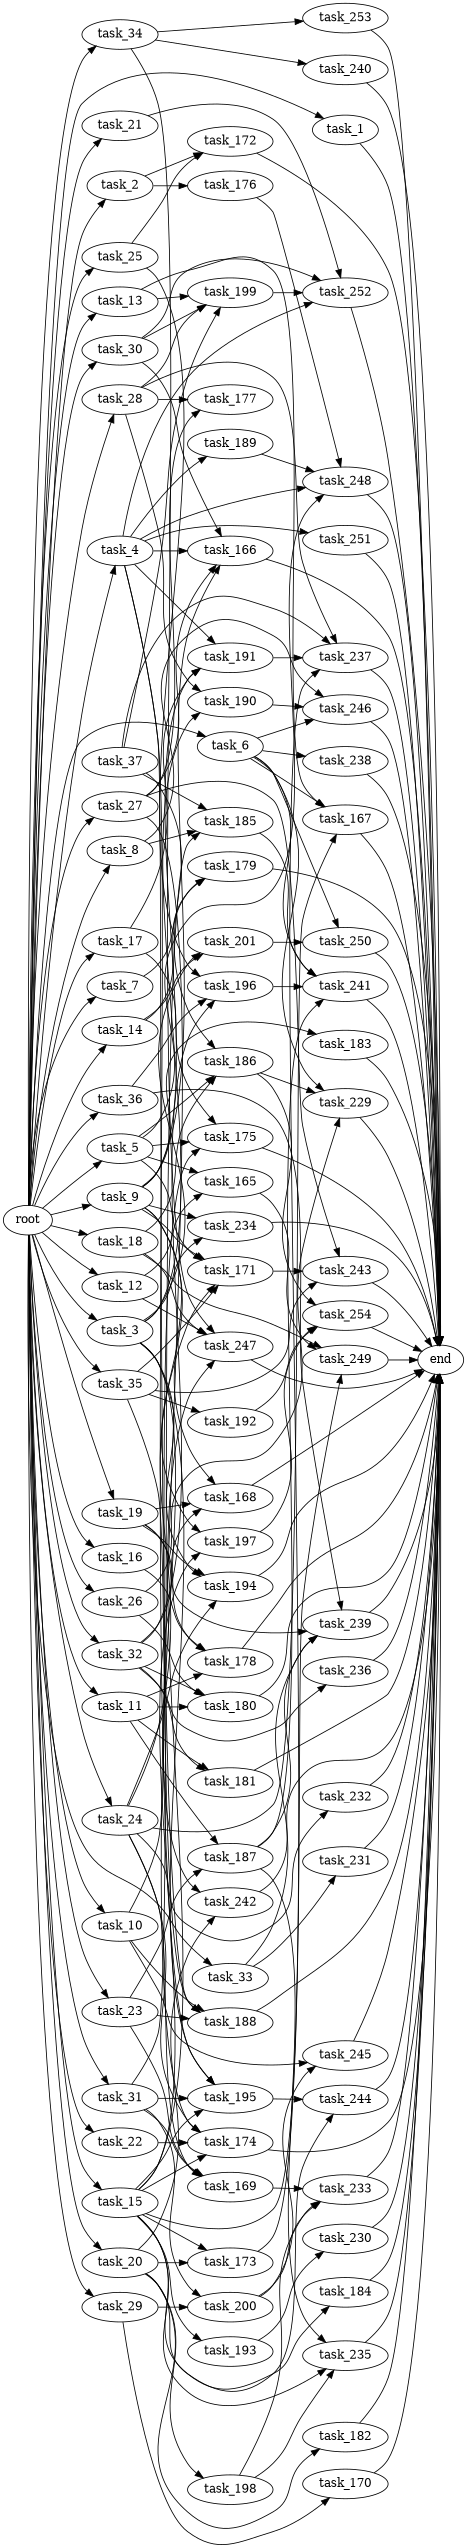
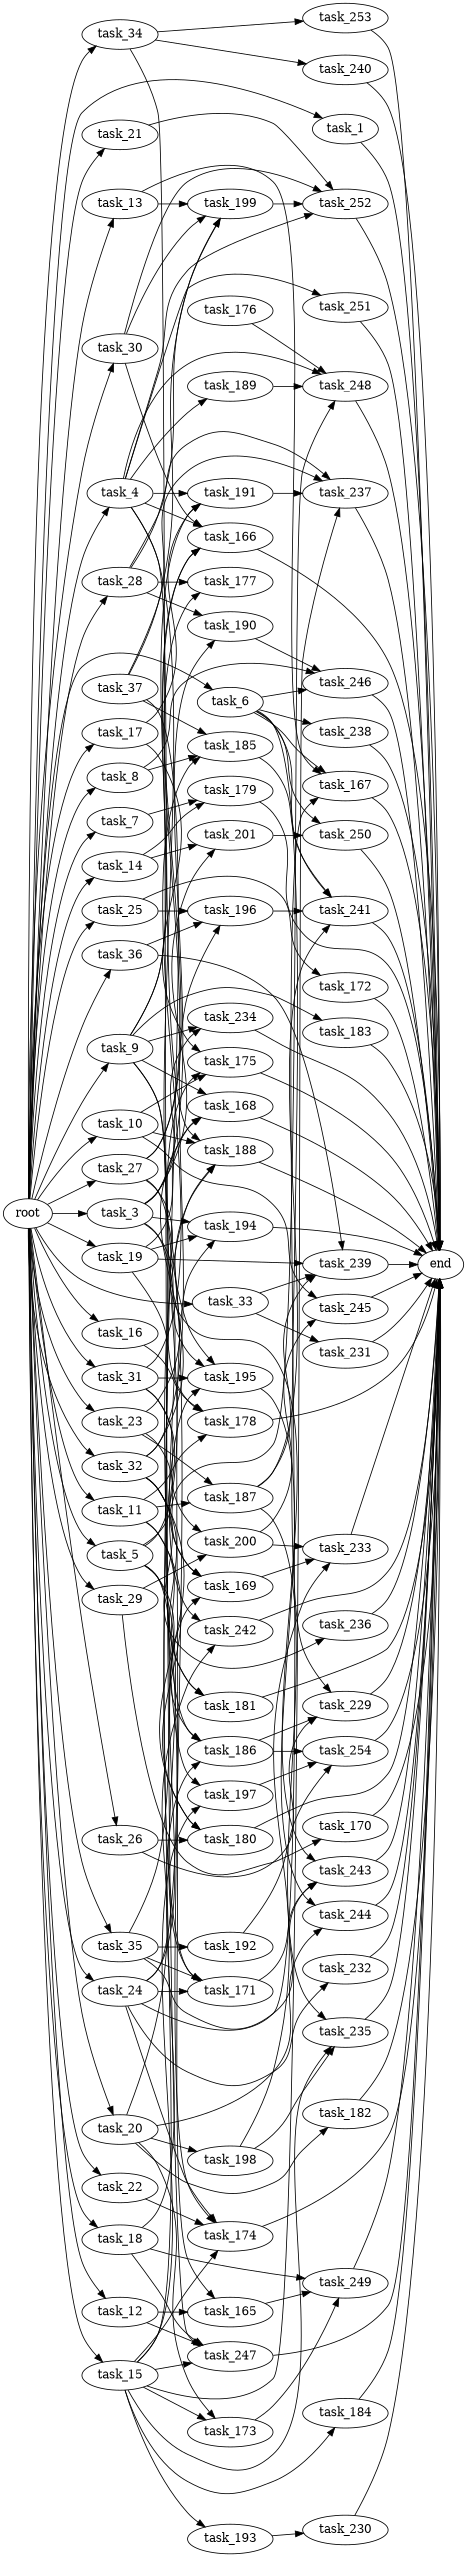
(120, 186) -> none
